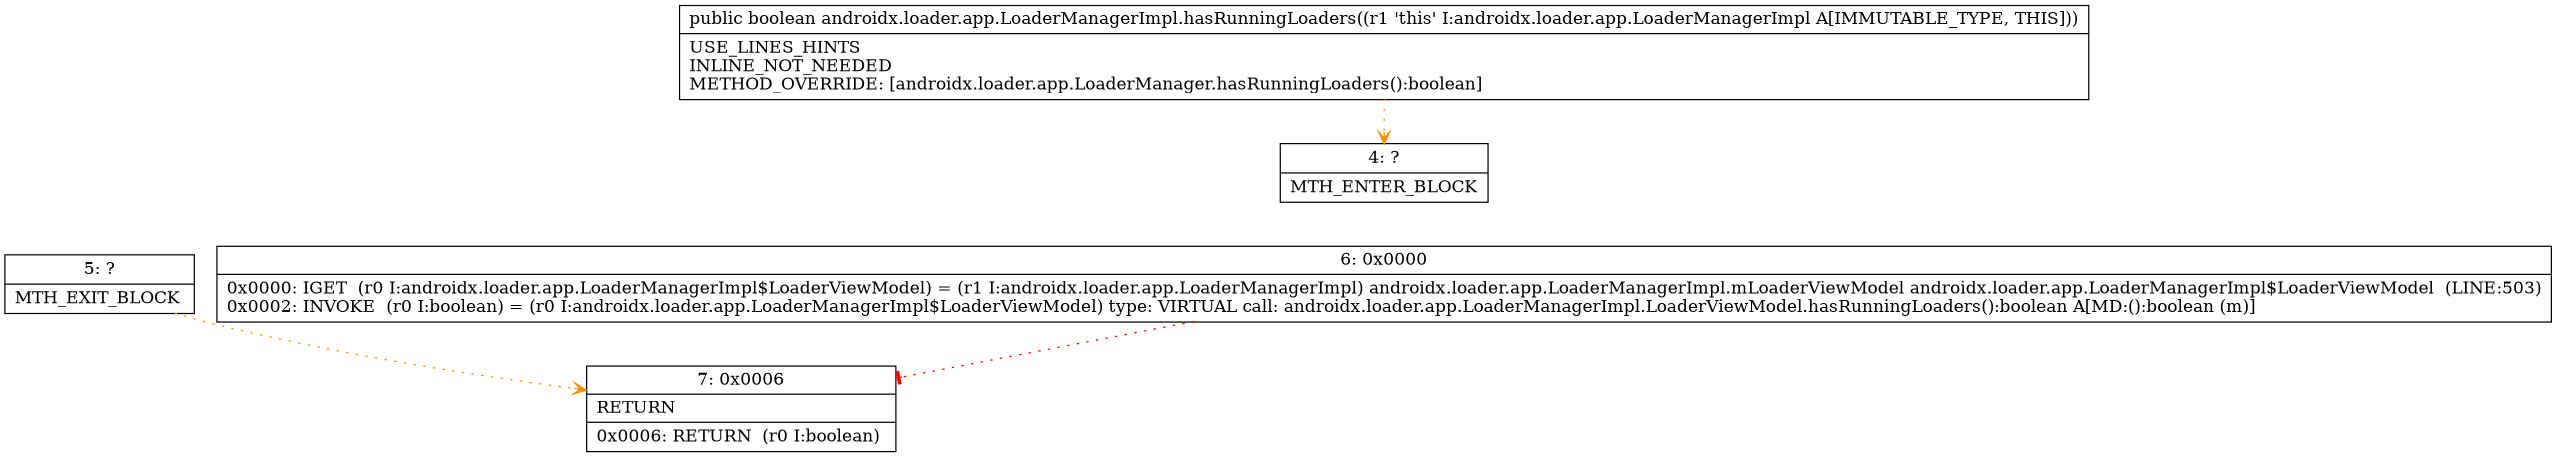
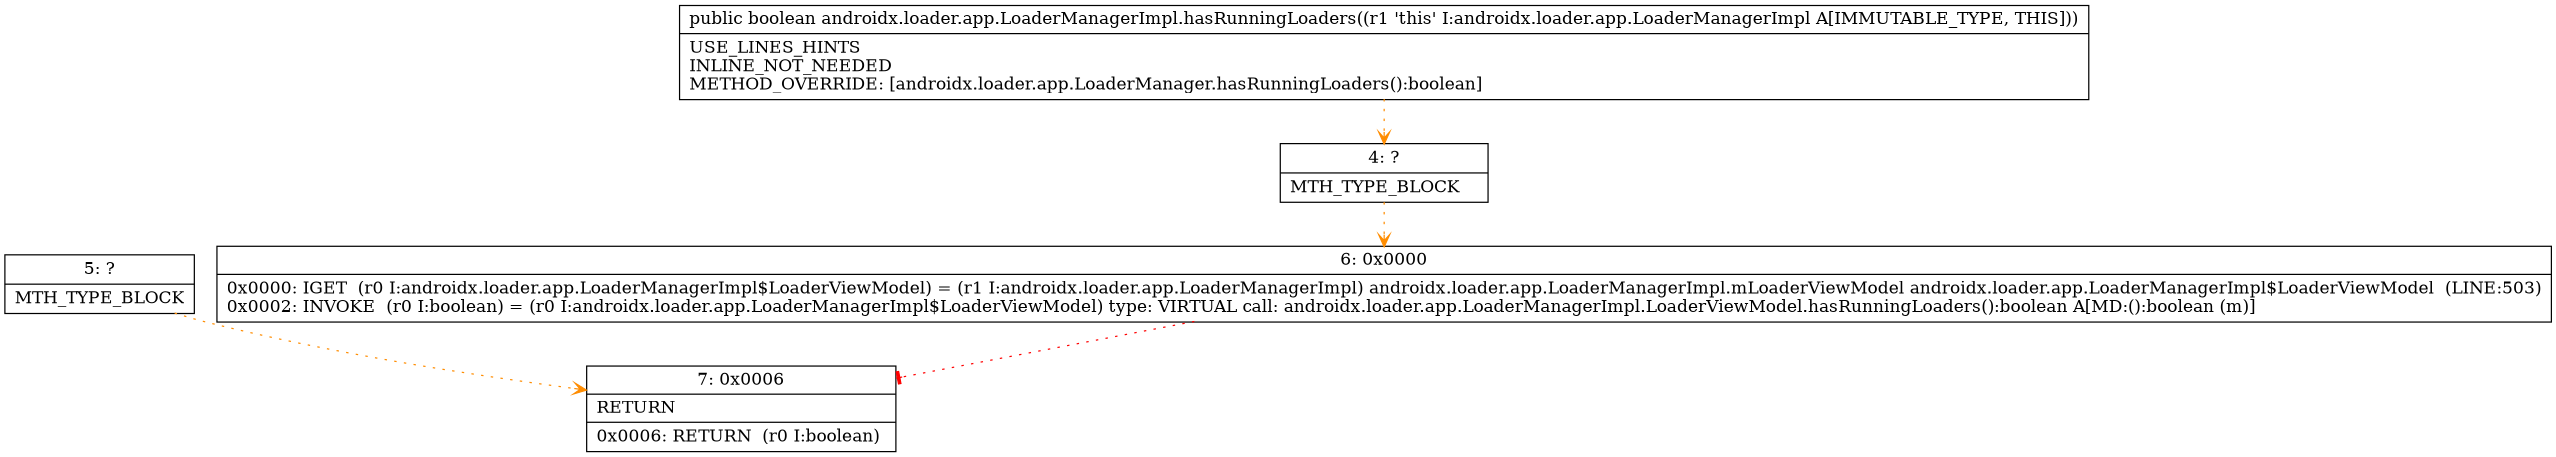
(1384, 187) -> (1375, 187)
none -> (1384, 218)
(98, 298) -> (100, 298)
